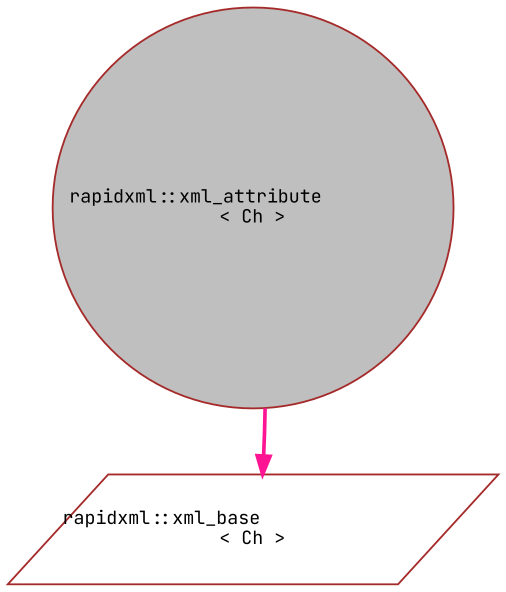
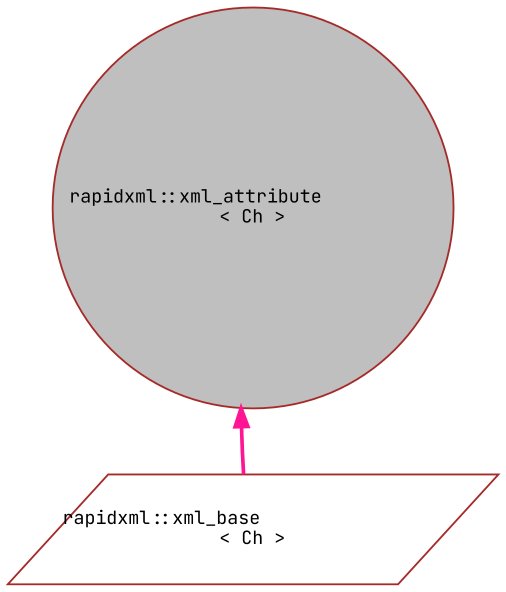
(265, 432) -> (242, 450)
